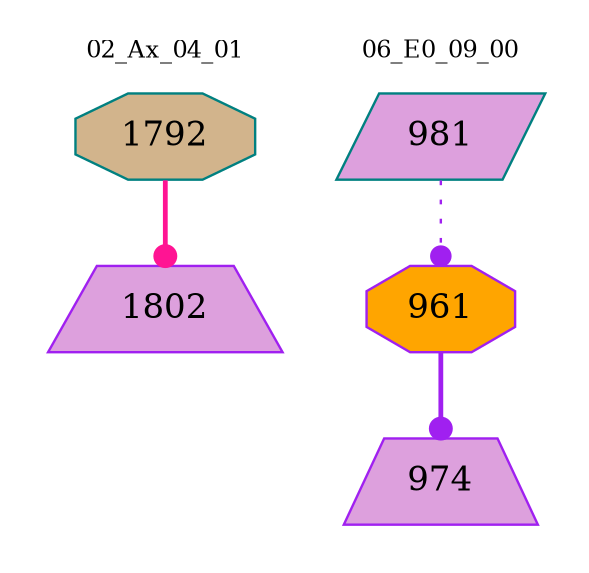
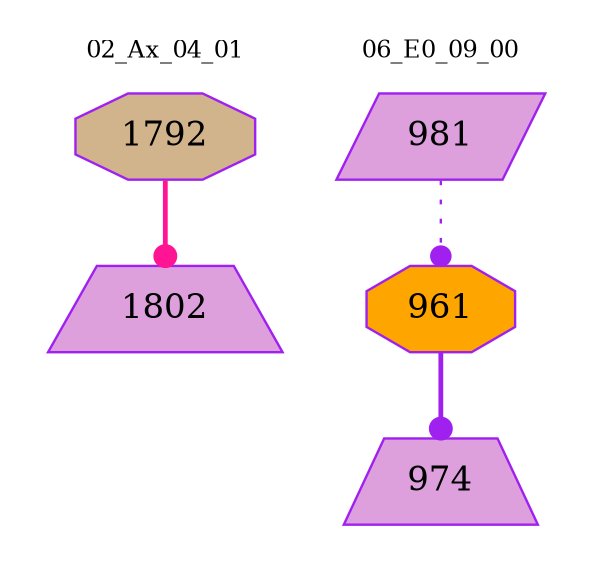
(165, 137) -> (165, 137)
(441, 137) -> (441, 137)
